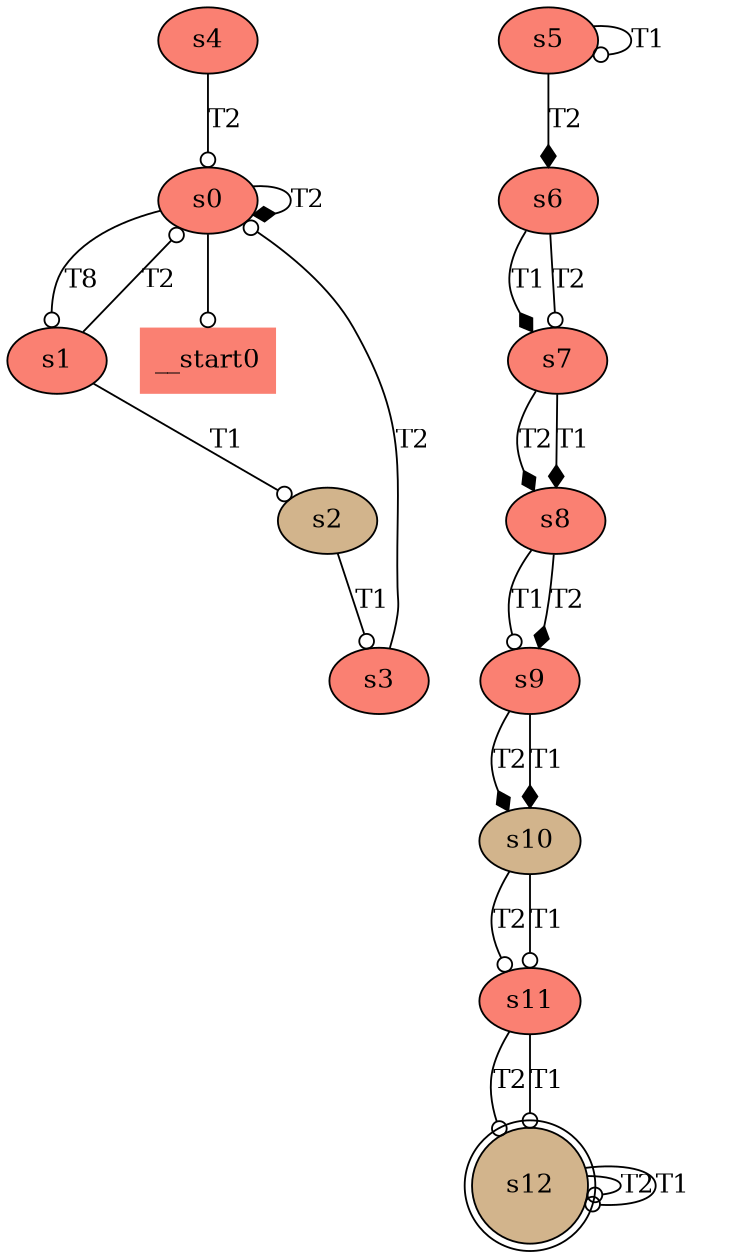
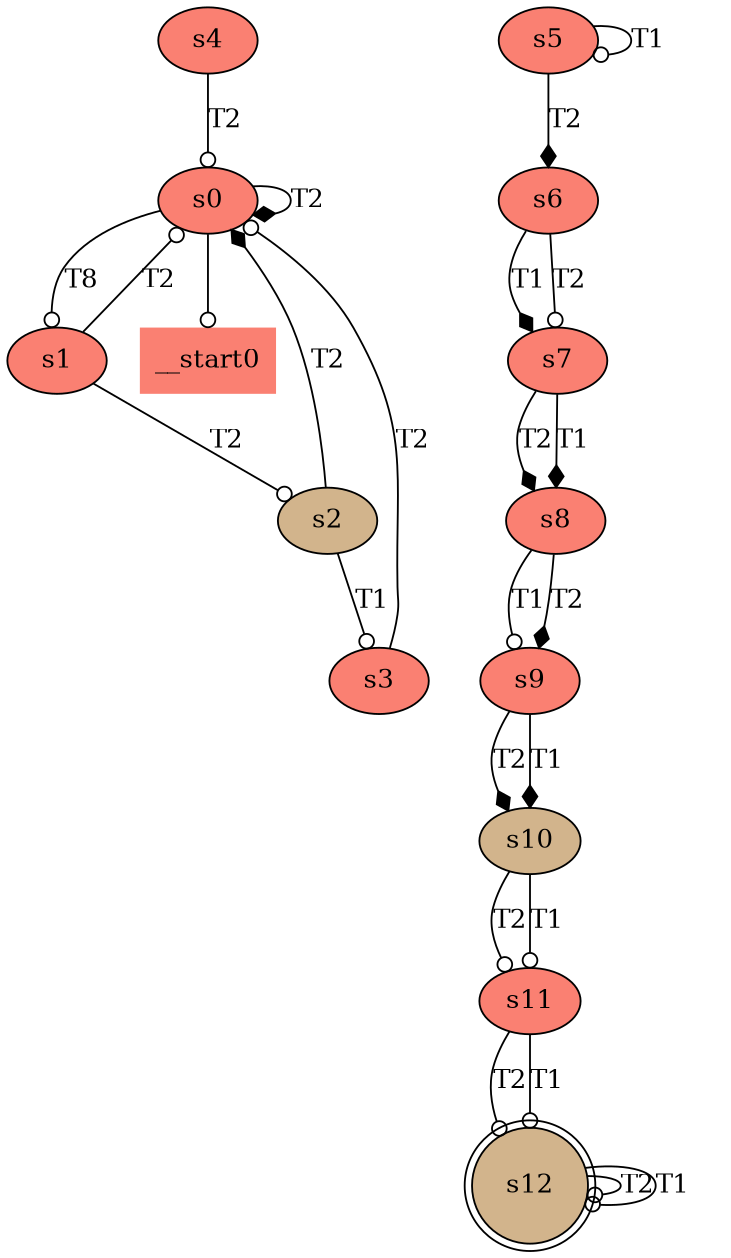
none -> (304, 361)
(227, 441) -> (227, 441)
